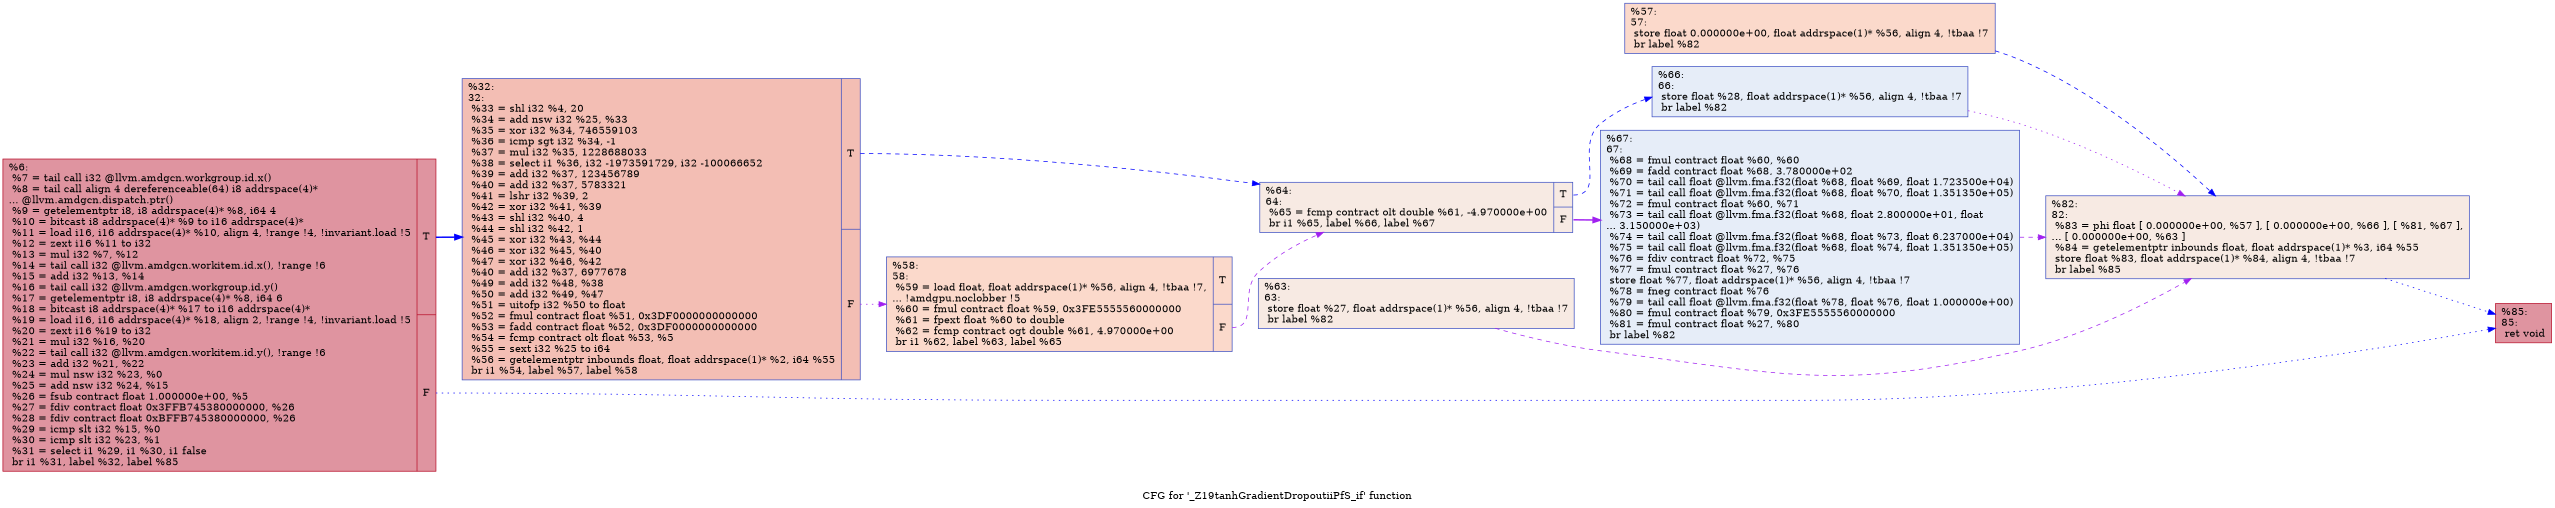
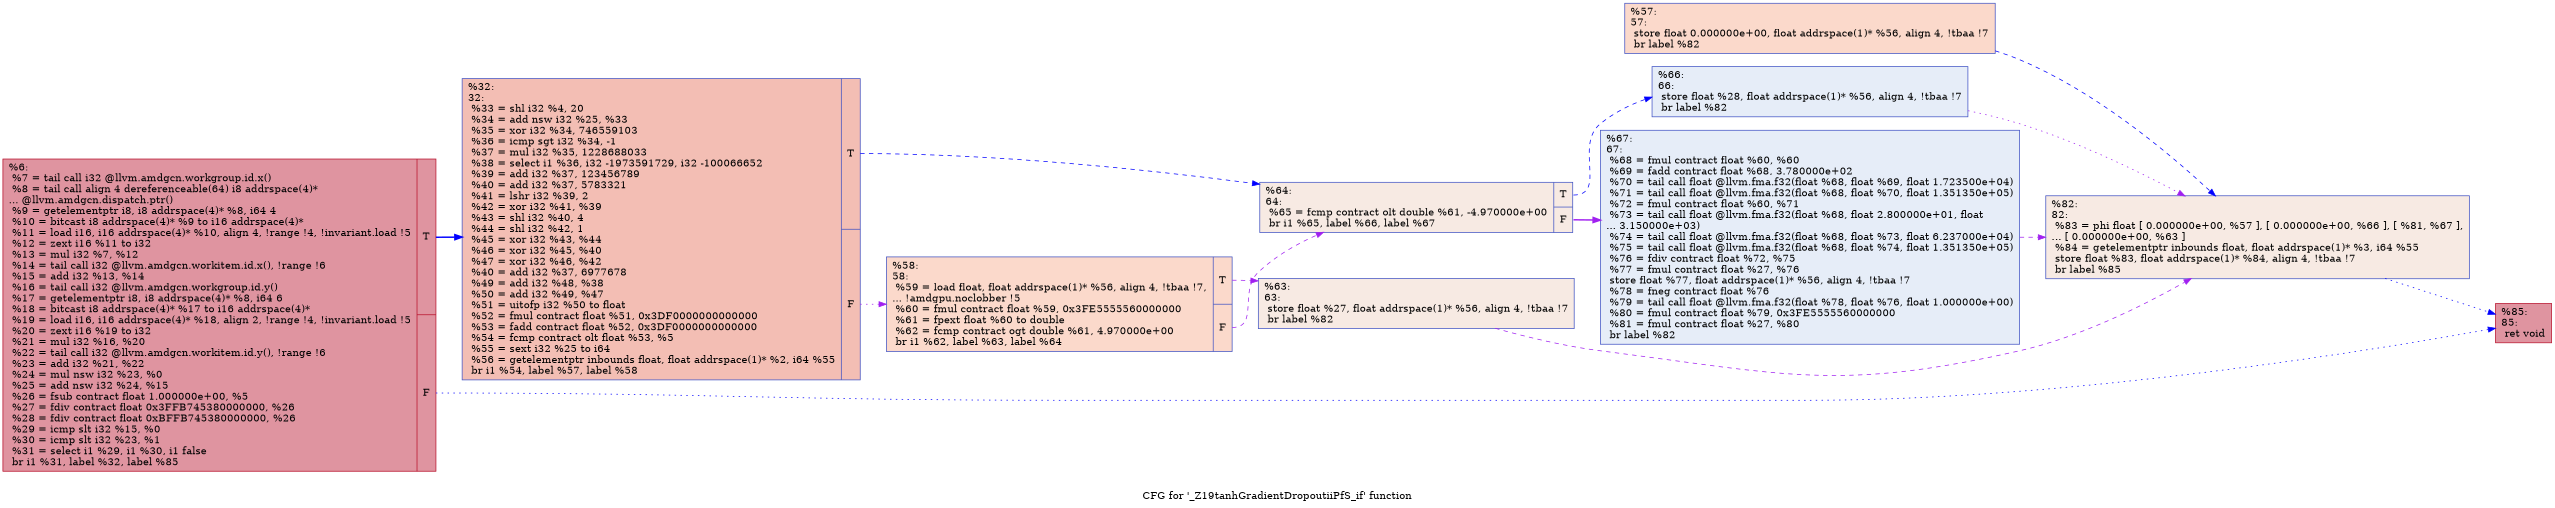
none -> (1241, 280)
(977, 342) -> (977, 342)
